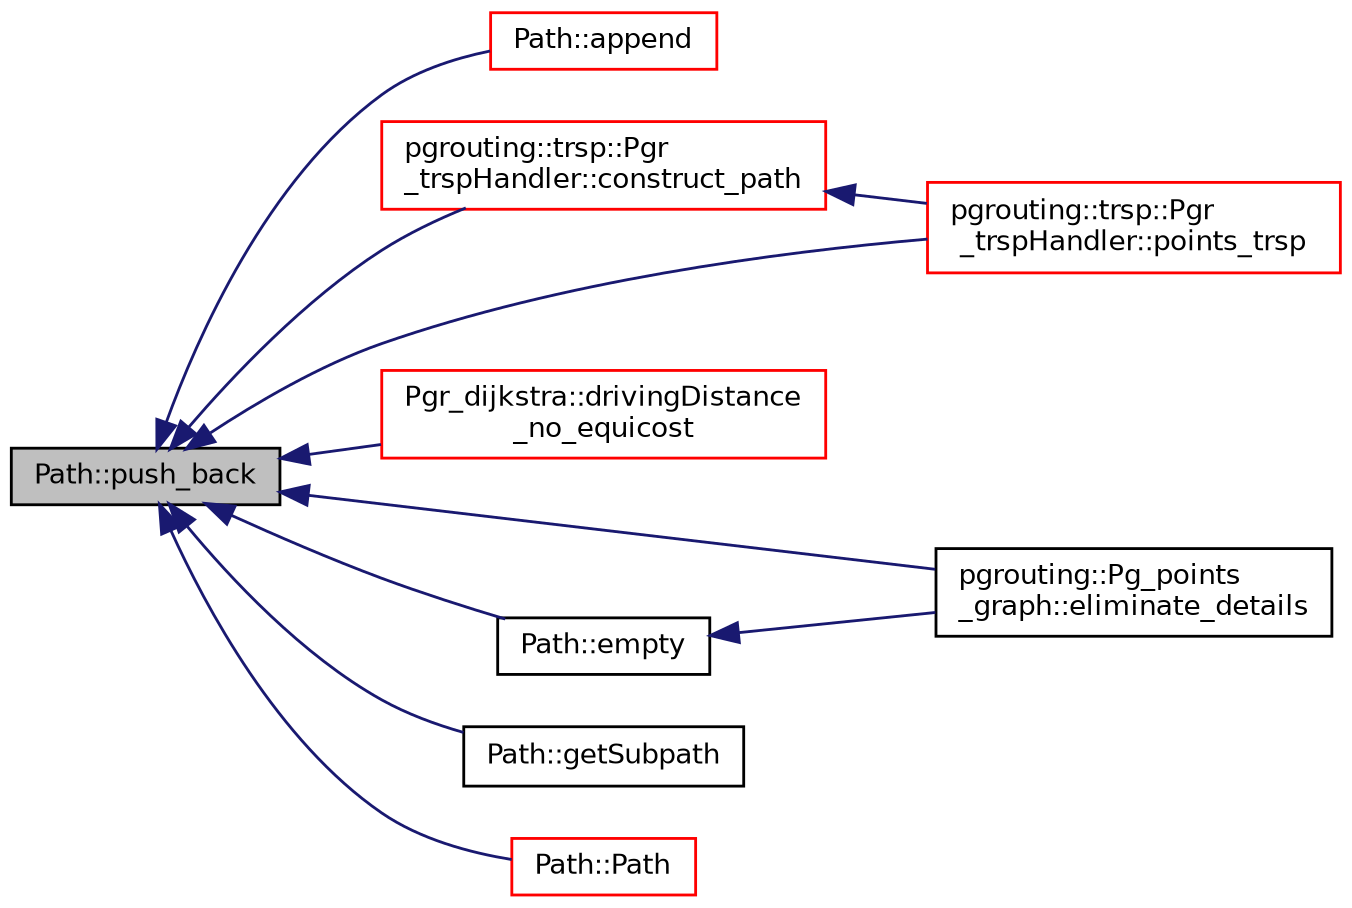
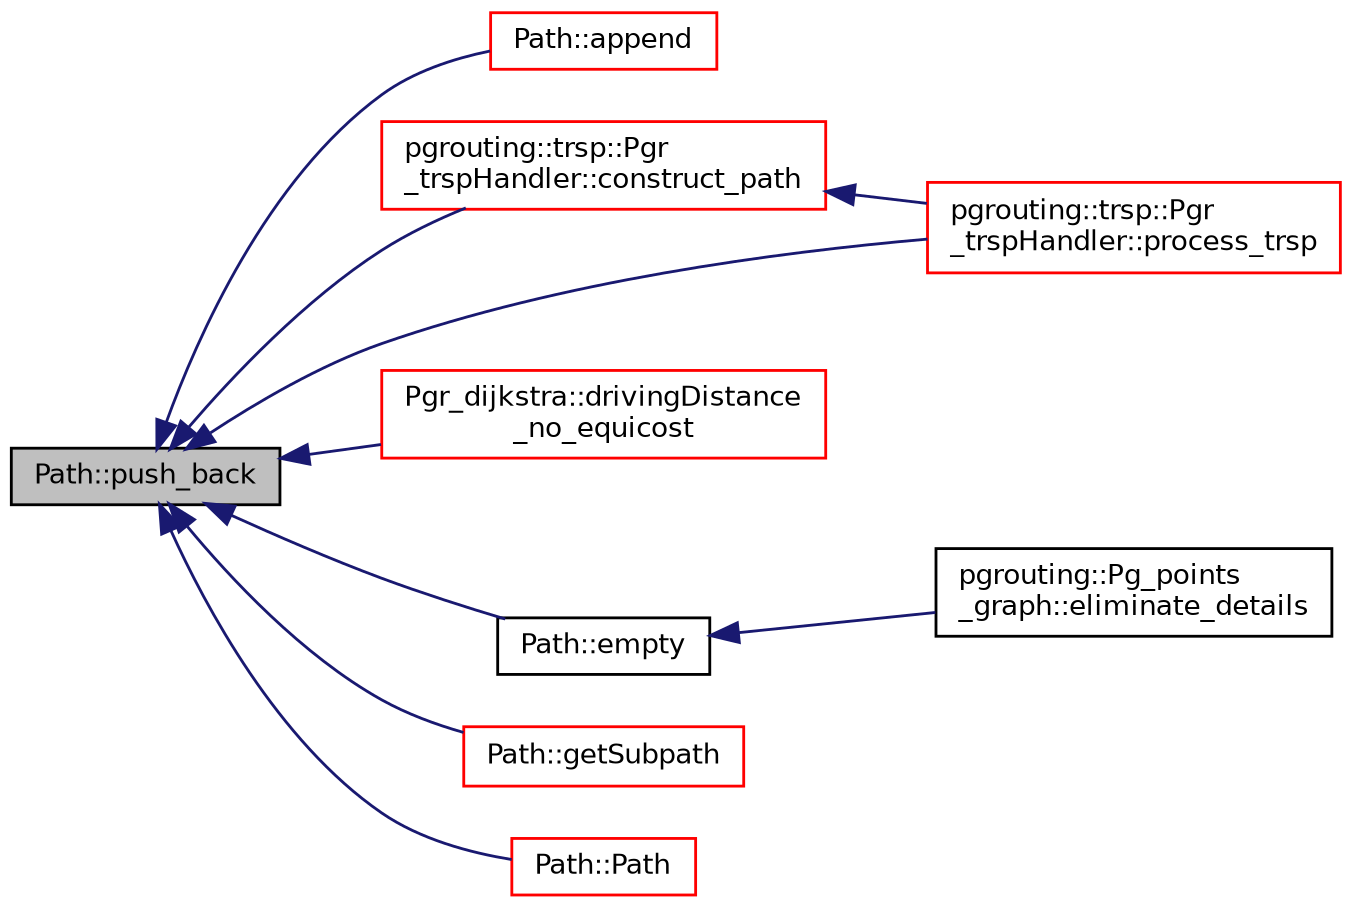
(1134, 228) -> (1134, 228)
(622, 532) -> none
(604, 756) -> (604, 756)
